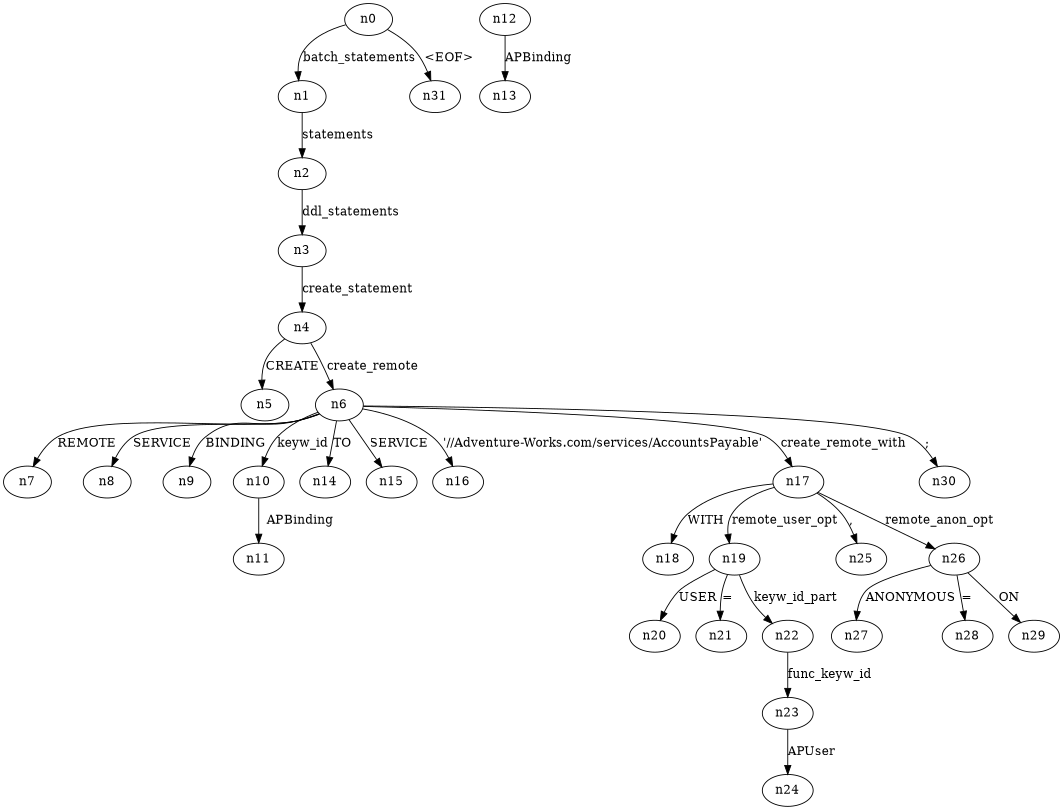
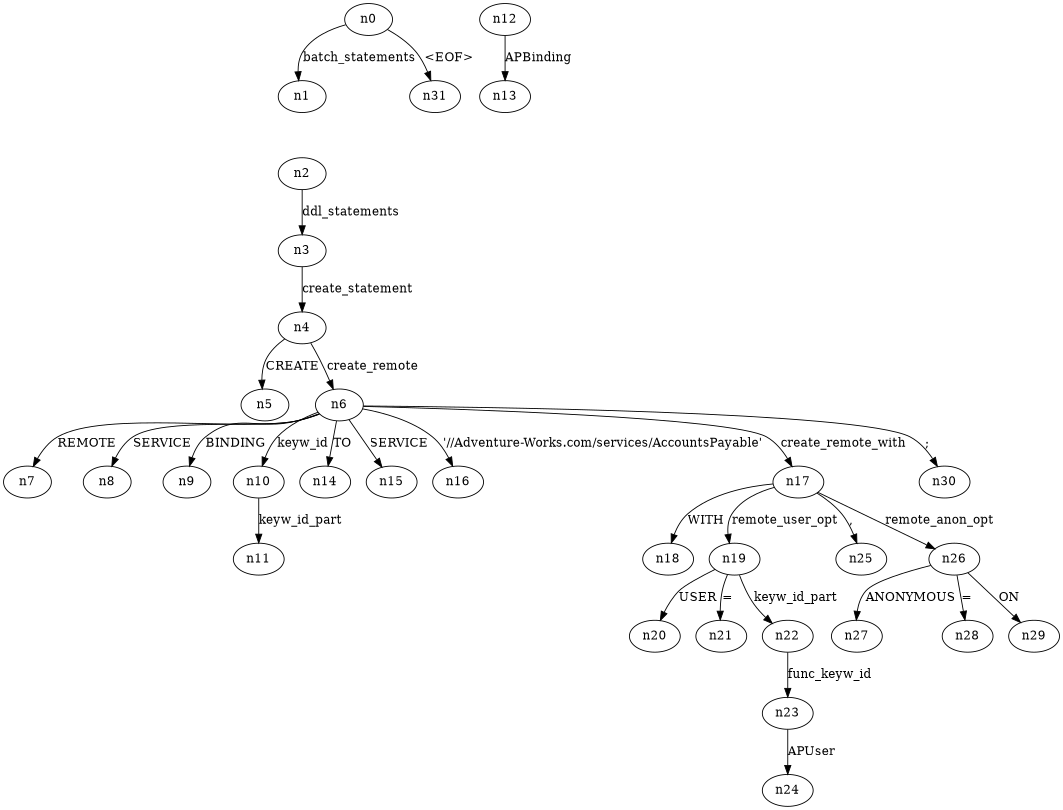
(302, 131) -> none
(300, 521) -> (300, 521)
